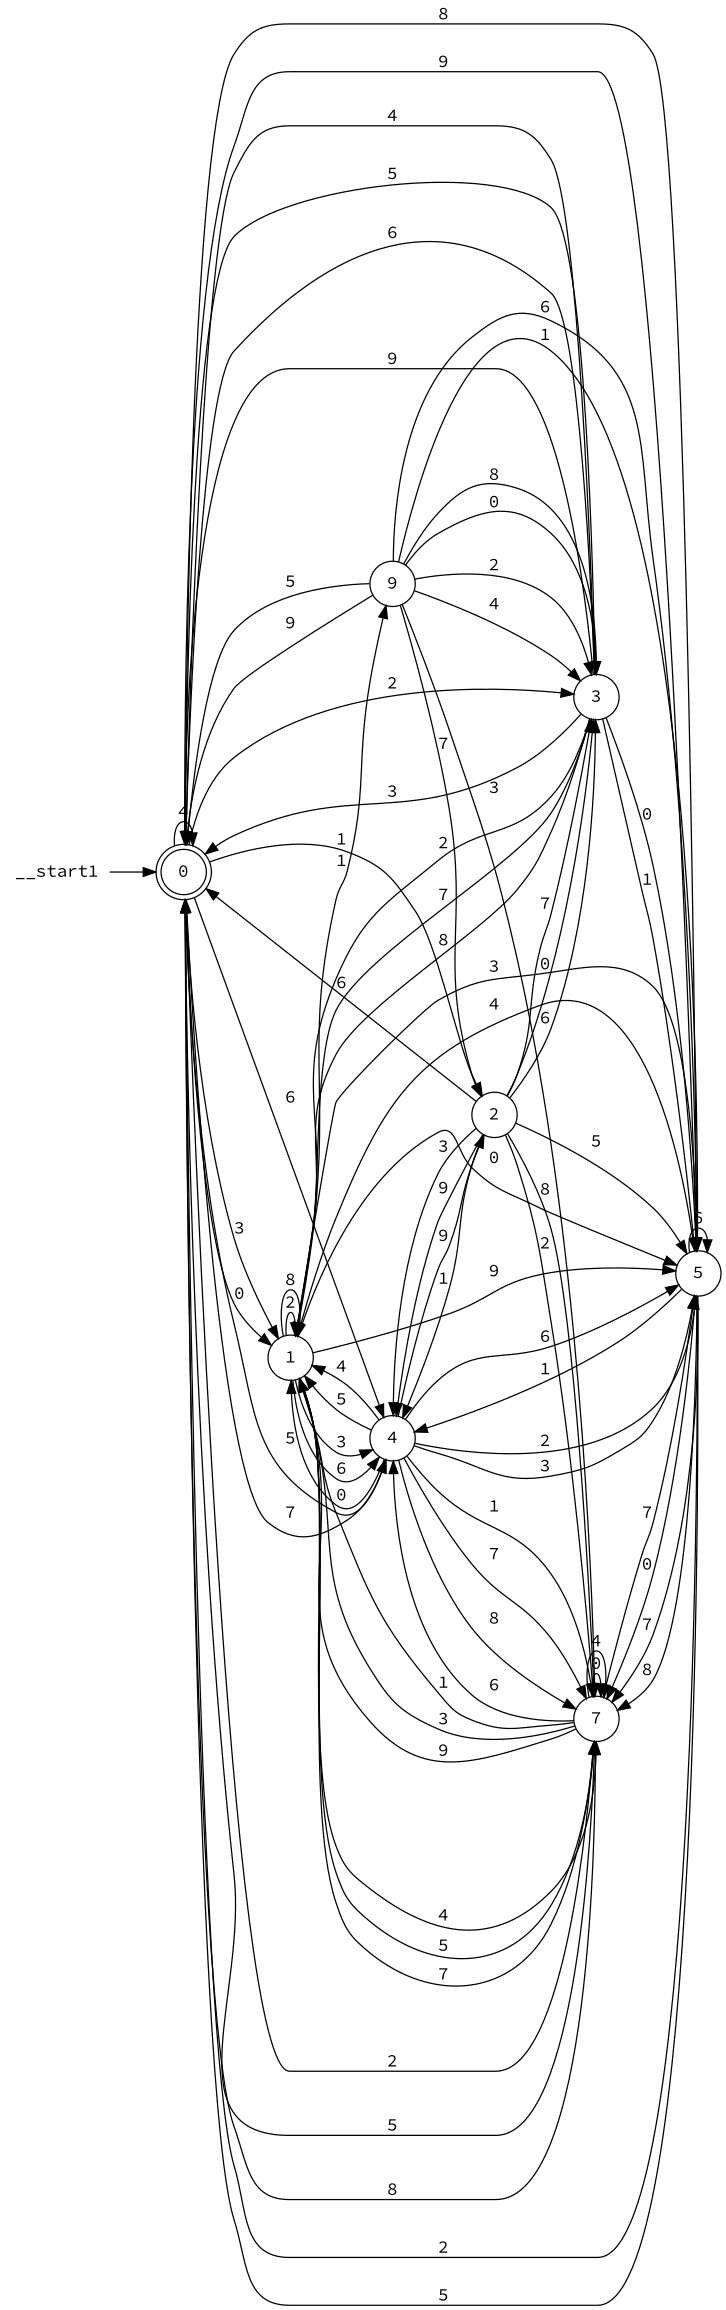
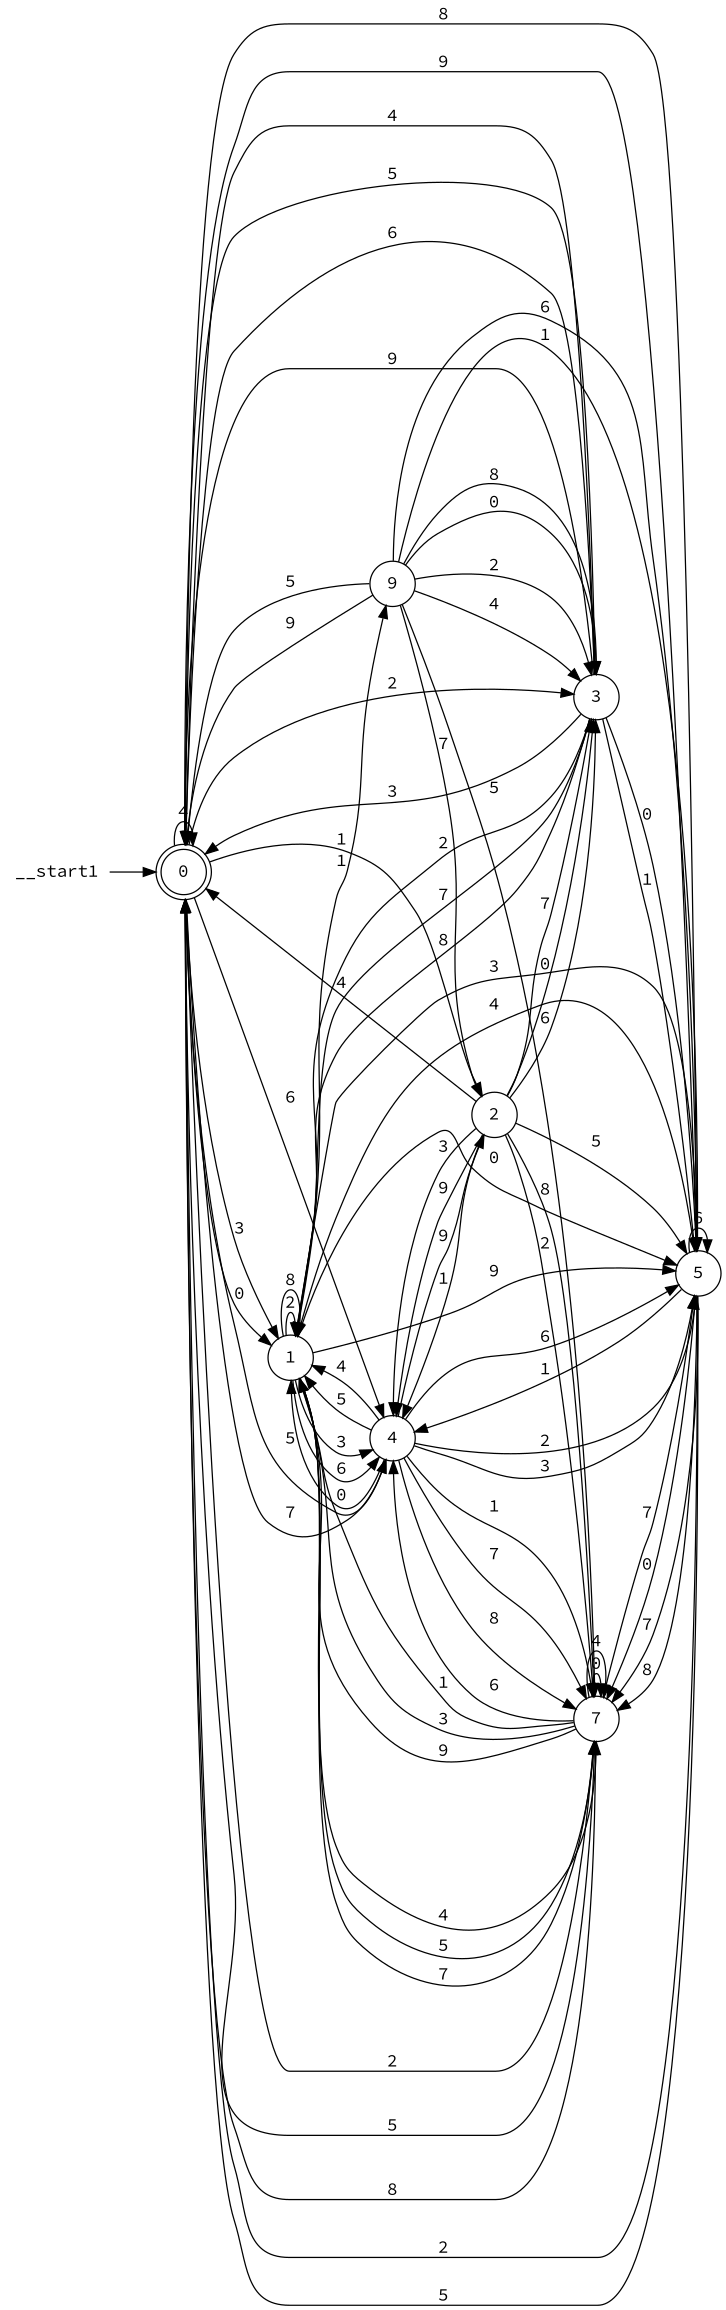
(495, 788) -> (495, 788)
(342, 983) -> (342, 983)
